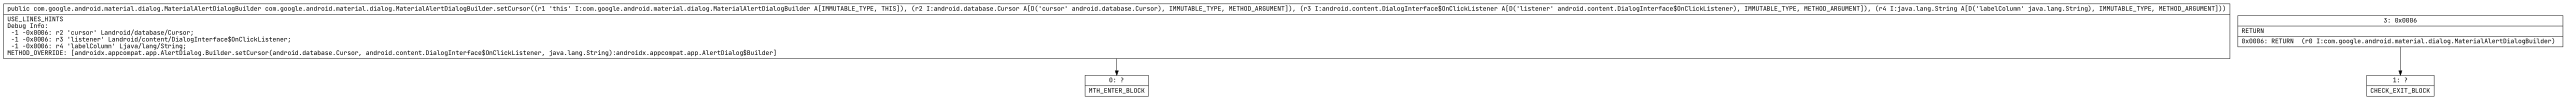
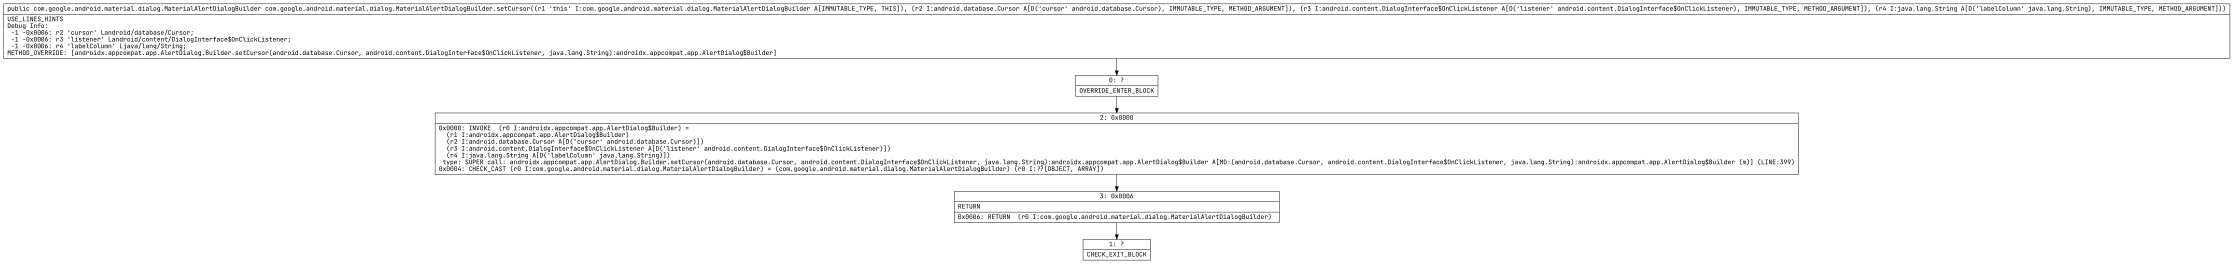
(1117, 91) -> (1117, 91)
none -> (1117, 144)
